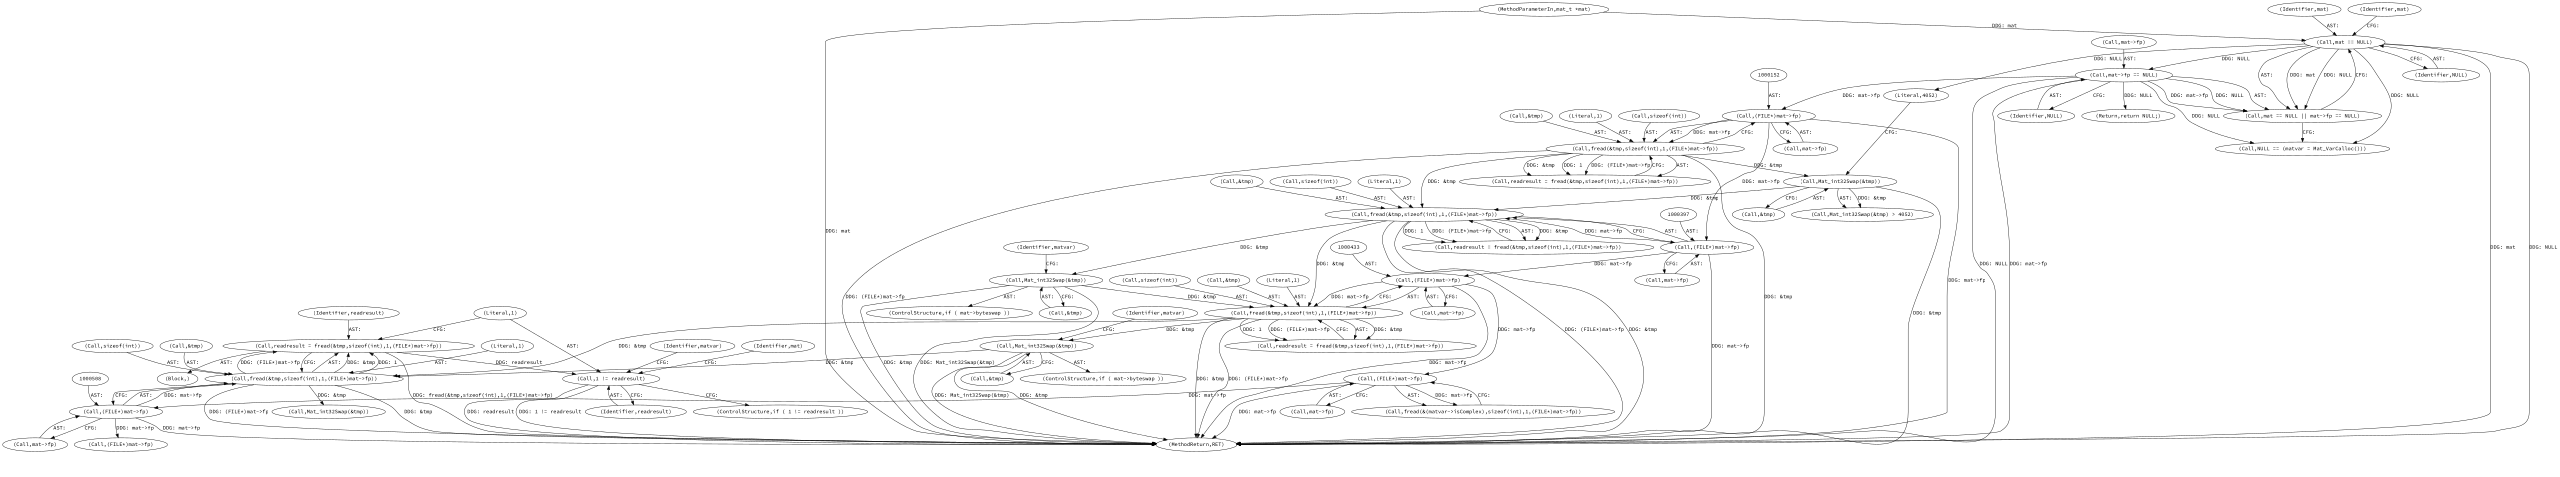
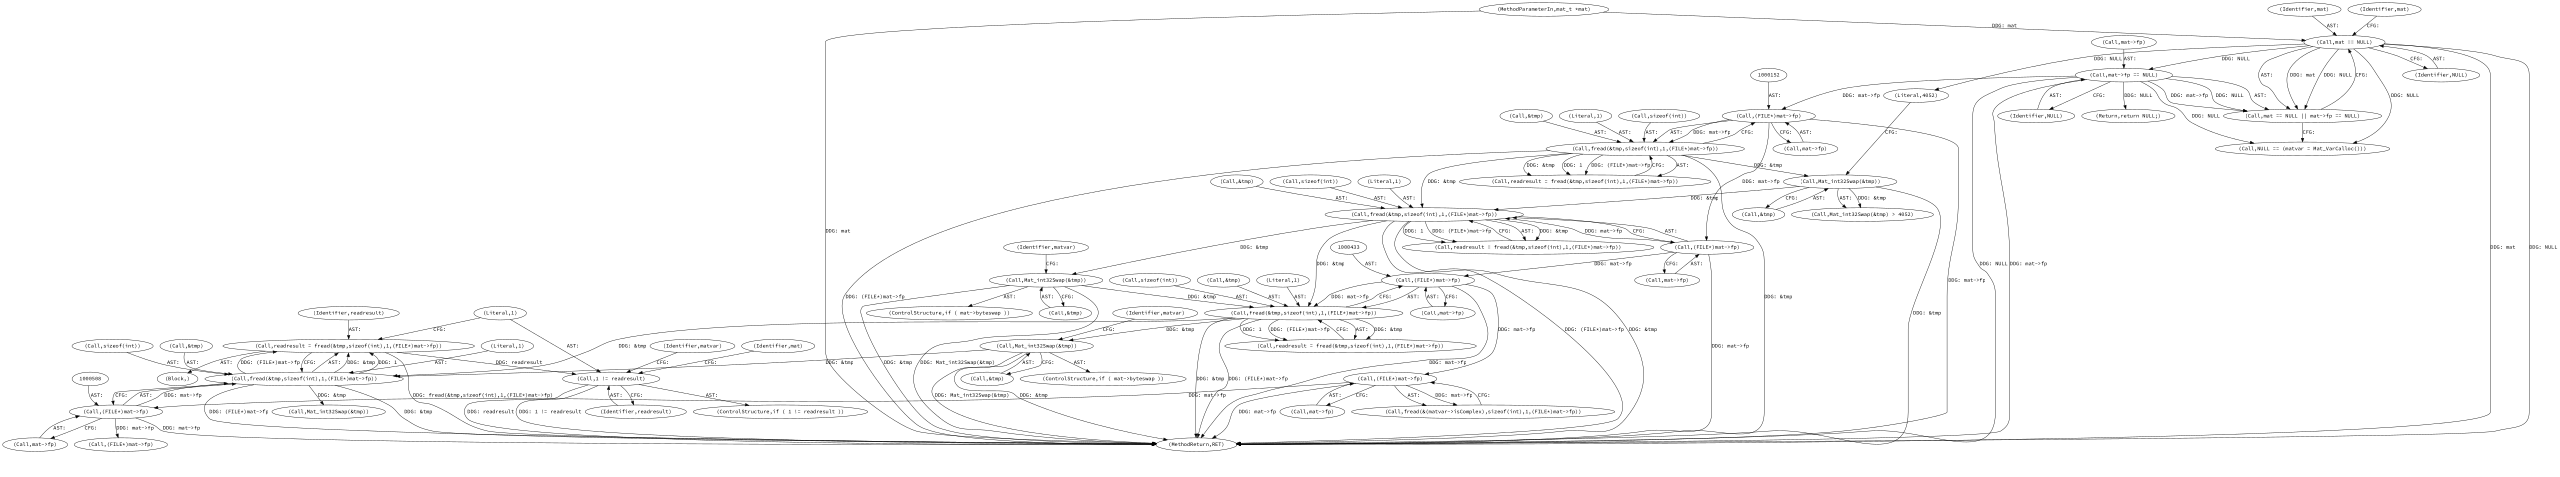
(1678, 215) -> none
(714, 395) -> (714, 395)
